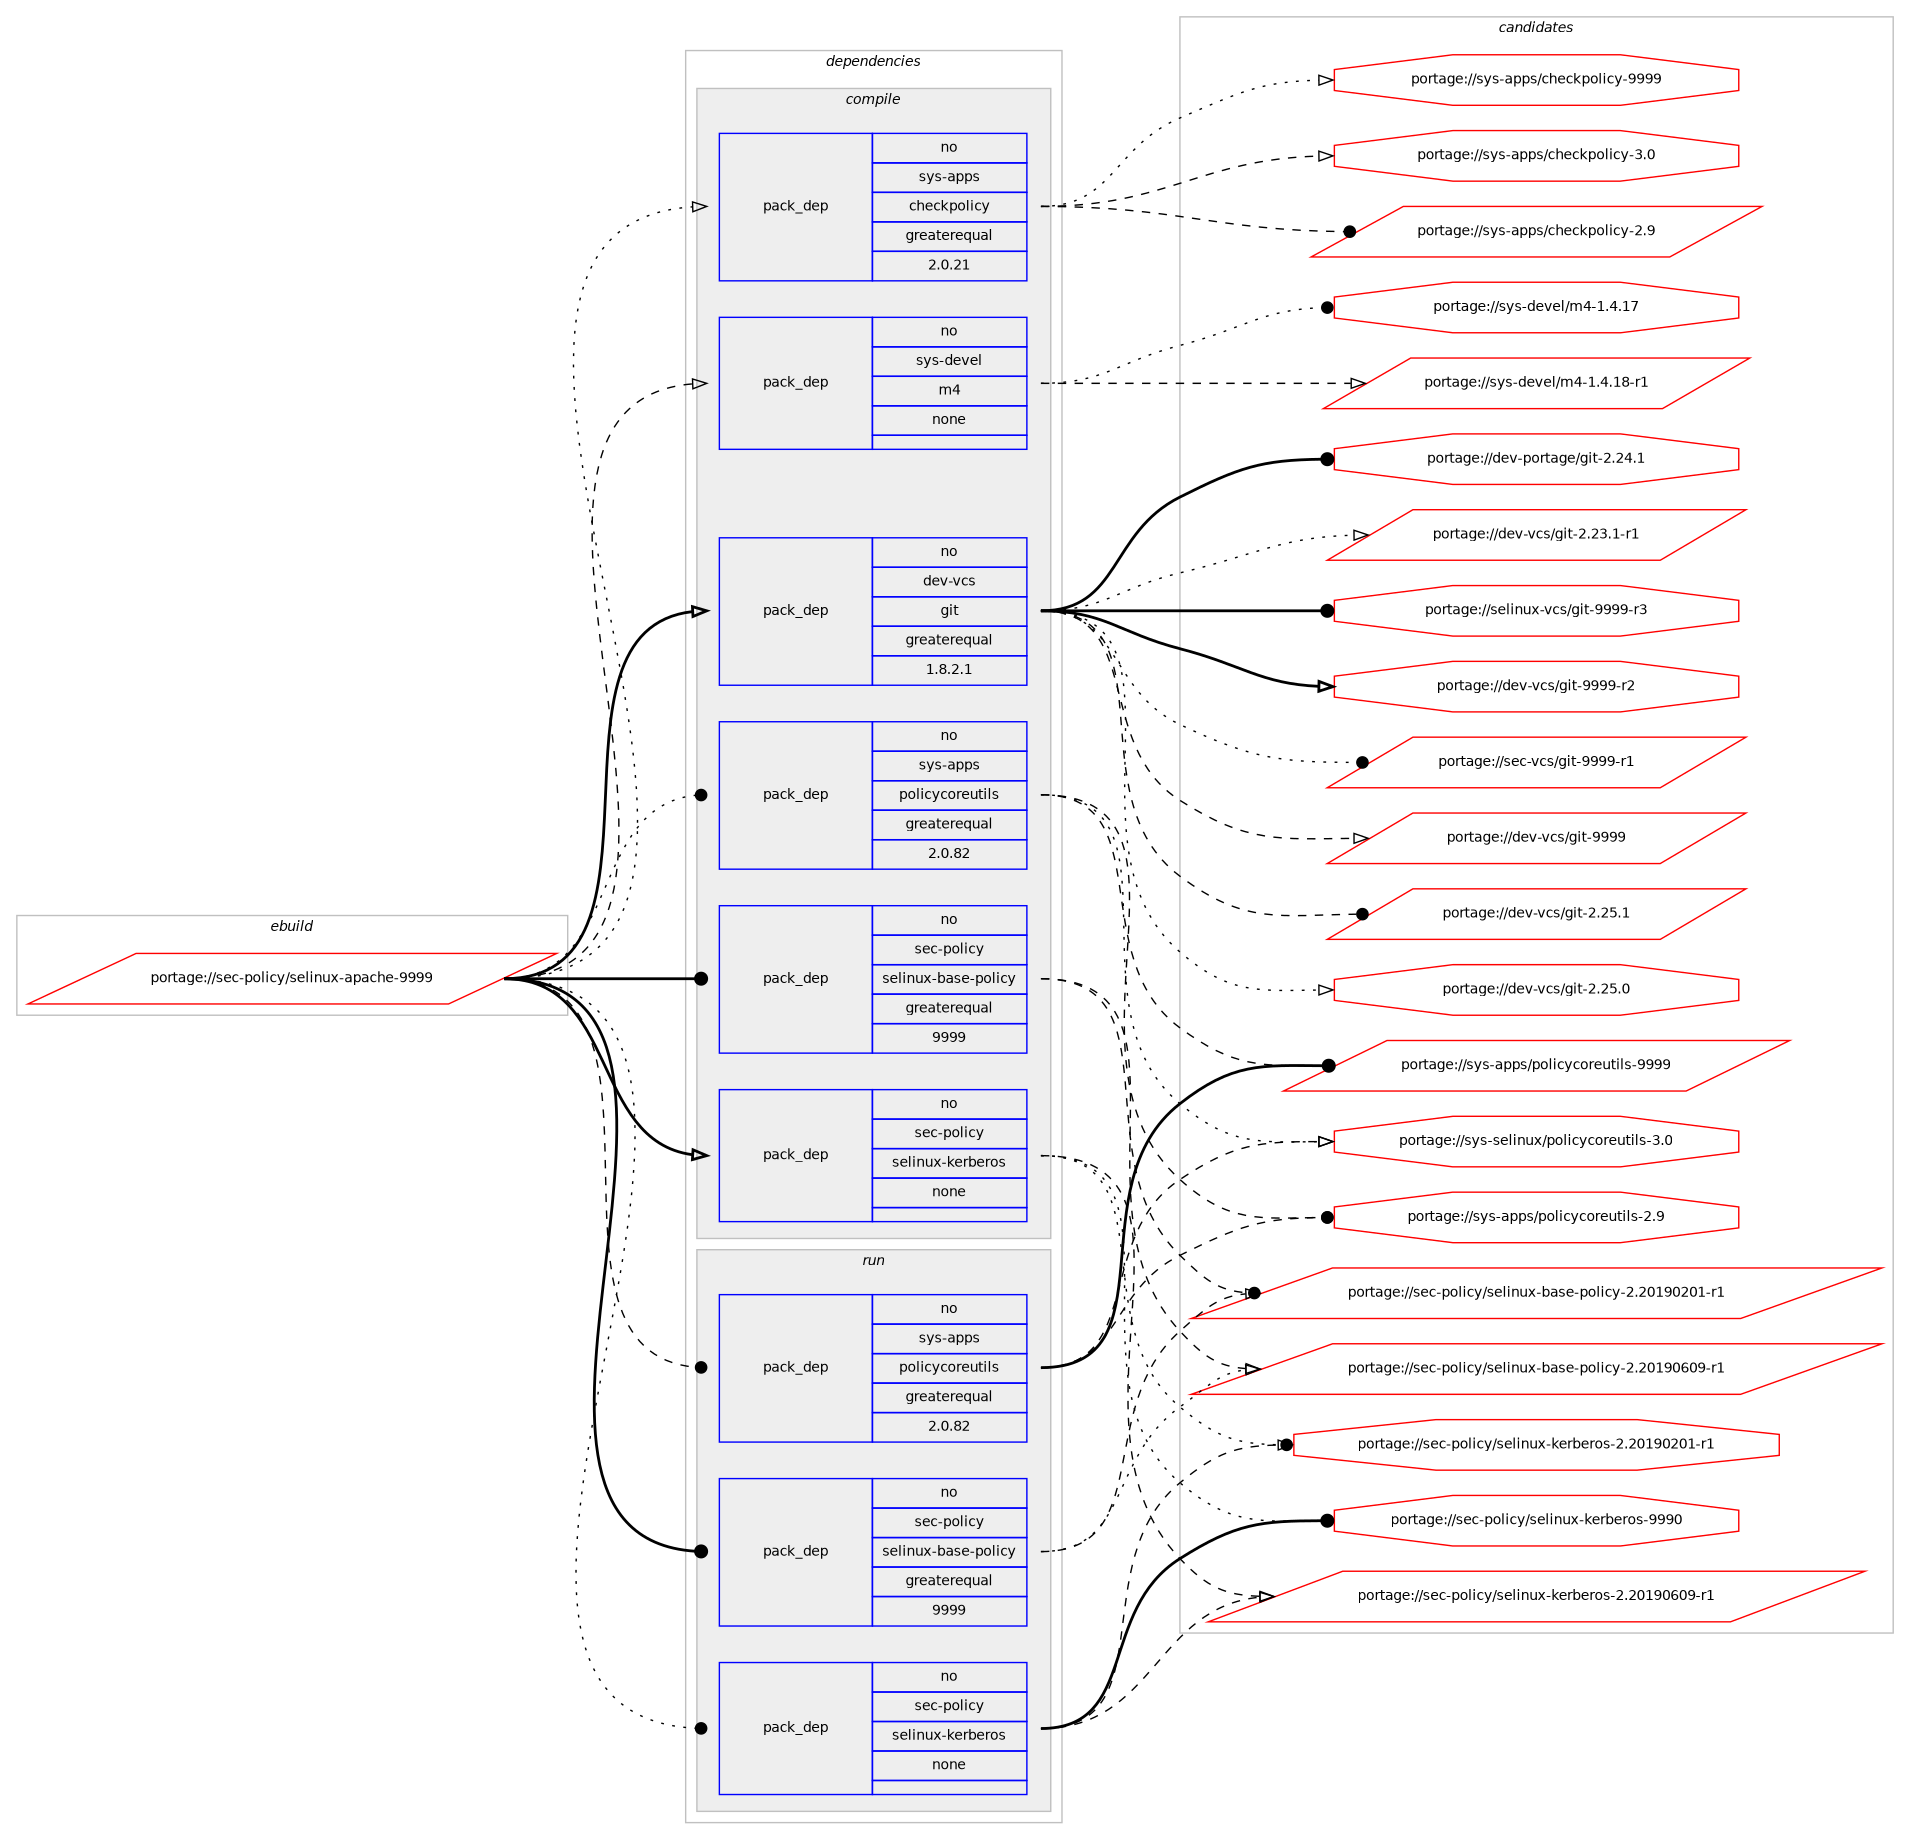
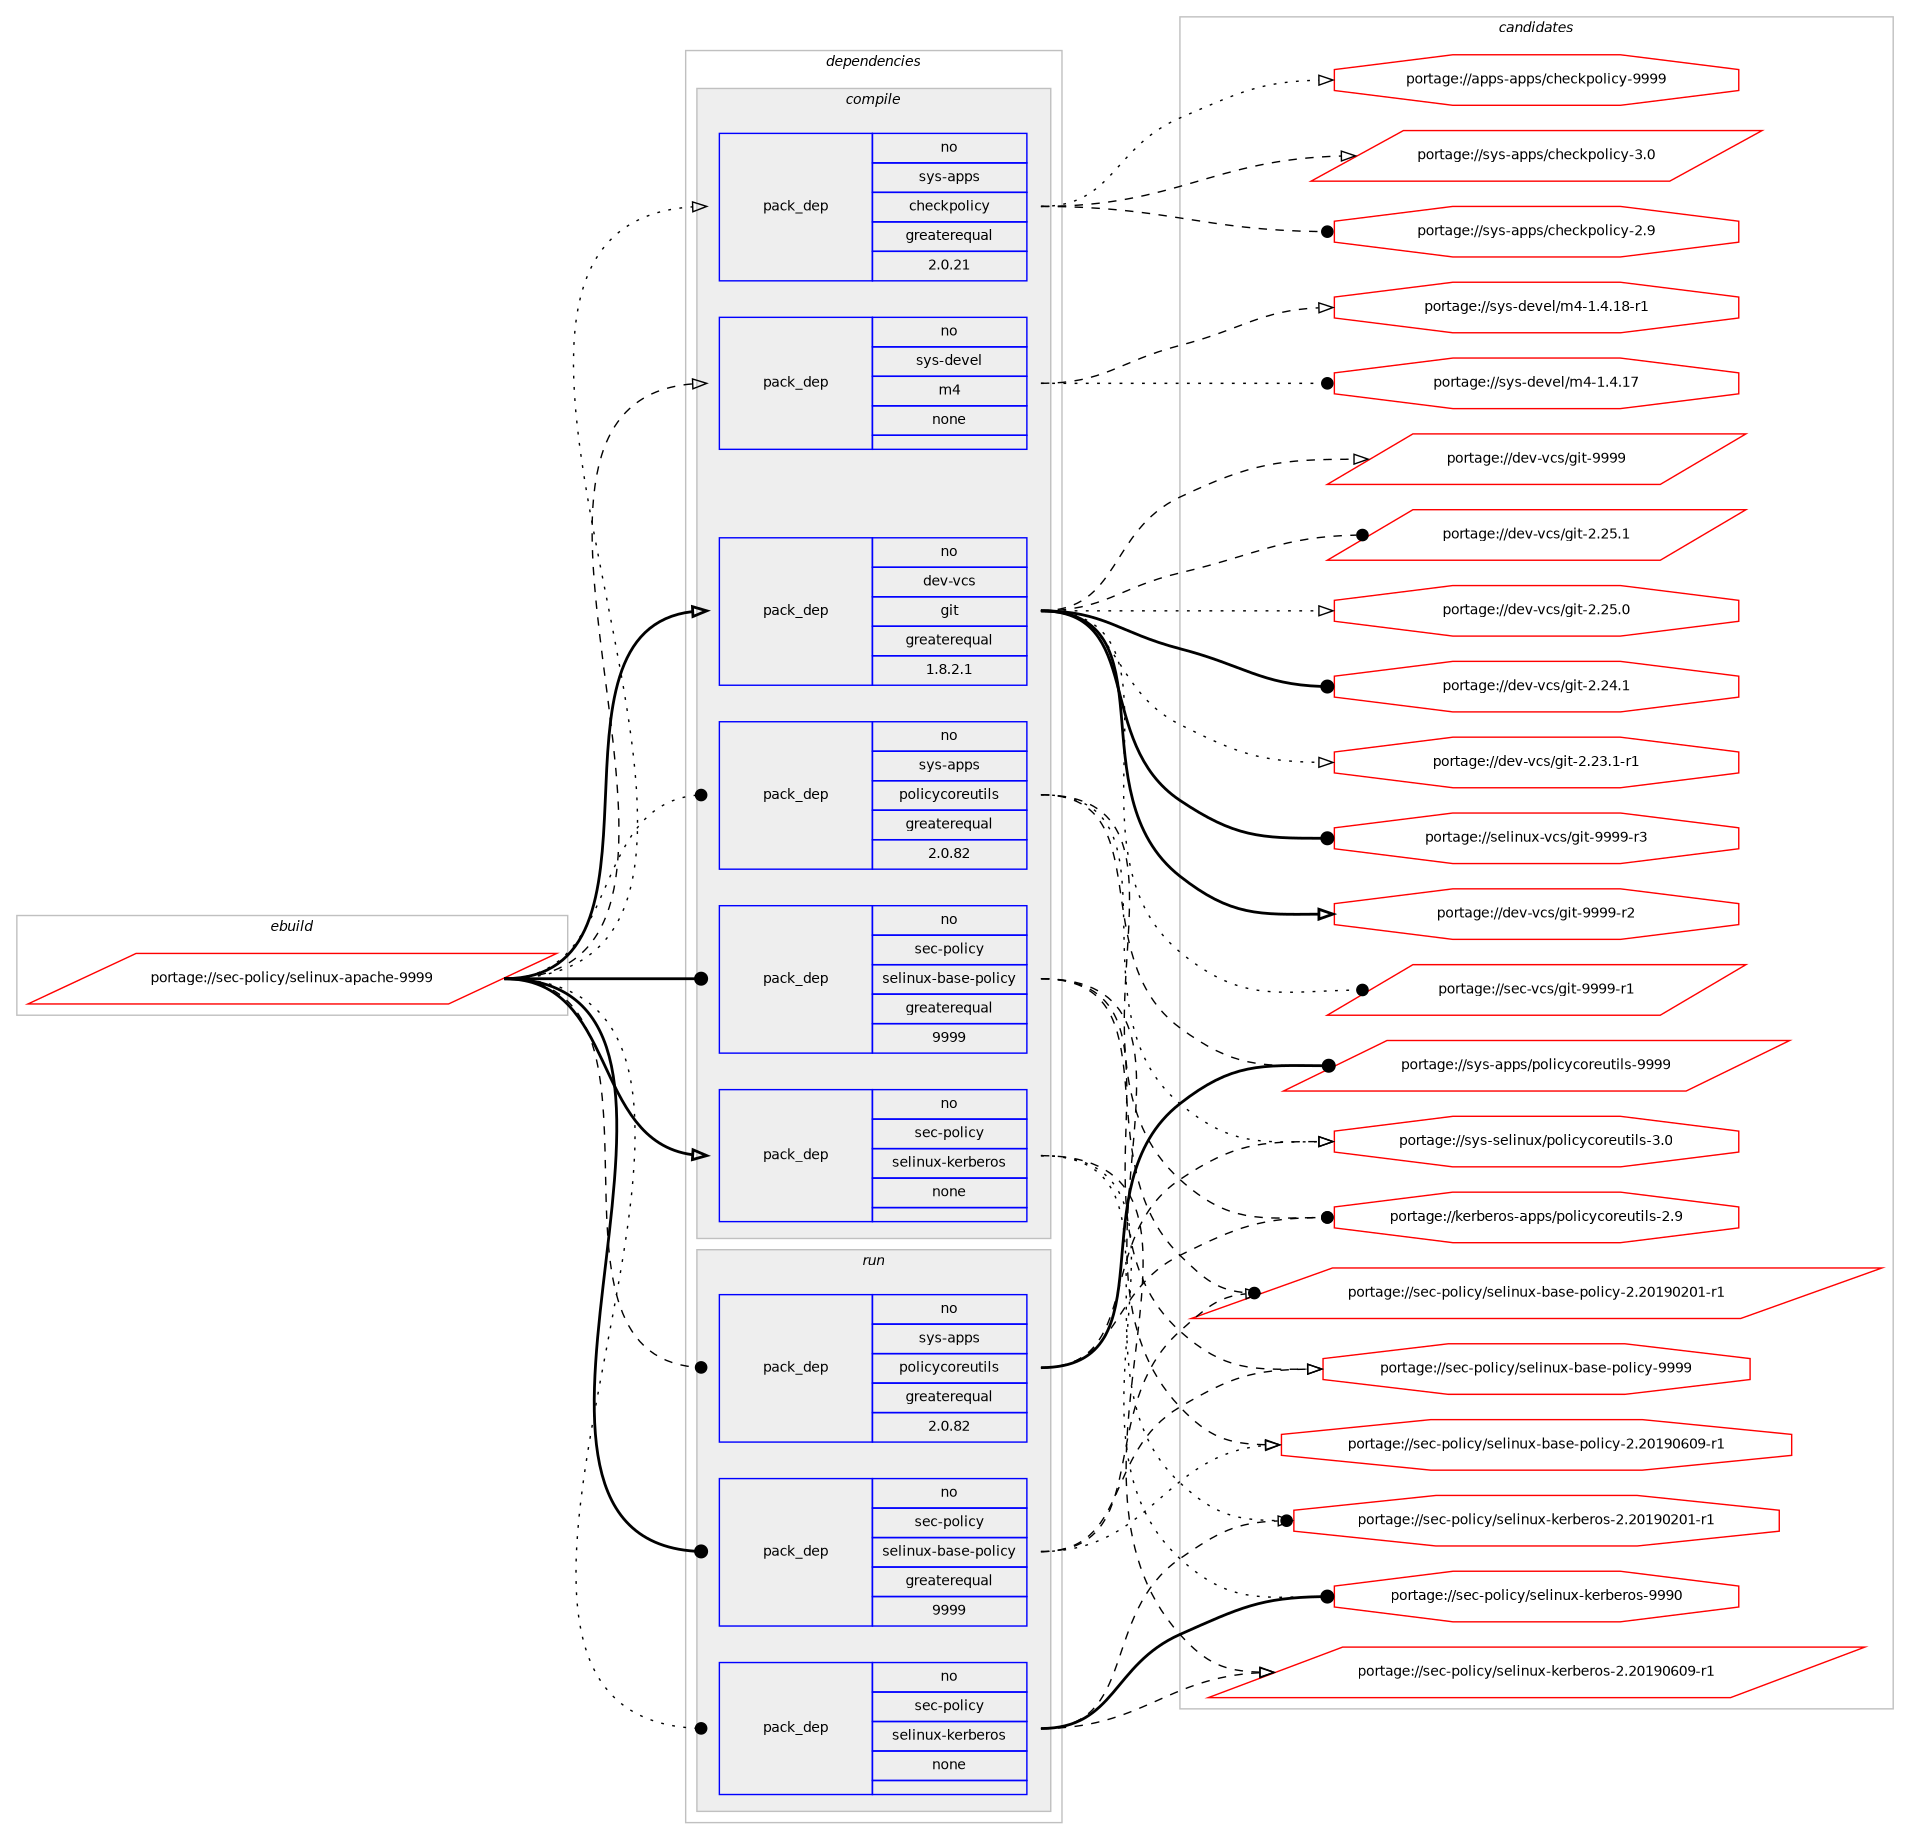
(1537, 80) -> (1537, 80)
(1537, 156) -> (1537, 156)
(1537, 232) -> (1537, 232)
(1537, 383) -> (1537, 308)
(1537, 459) -> (1537, 687)
(1537, 535) -> (1537, 762)
(1537, 1217) -> (1537, 1217)
(1537, 1369) -> (1537, 1445)
none -> (1537, 1369)
